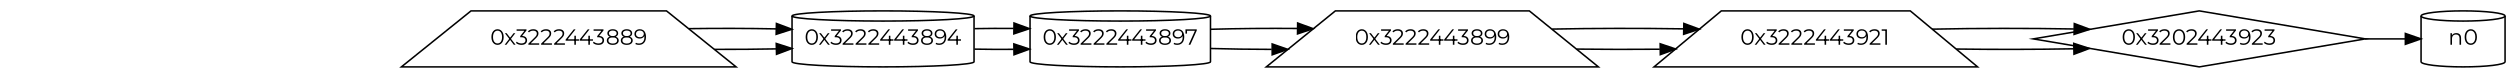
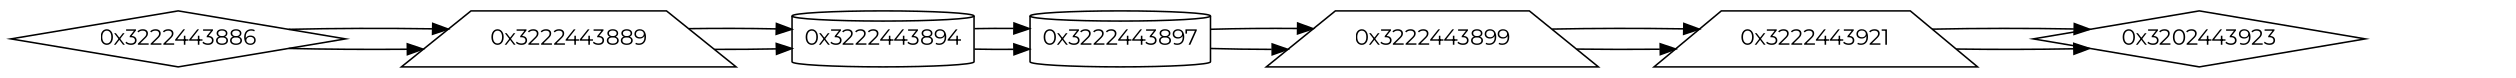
none -> (178, 39)
(2463, 39) -> none
